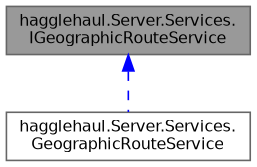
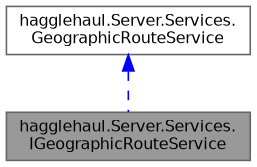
(128, 92) -> (128, 92)
